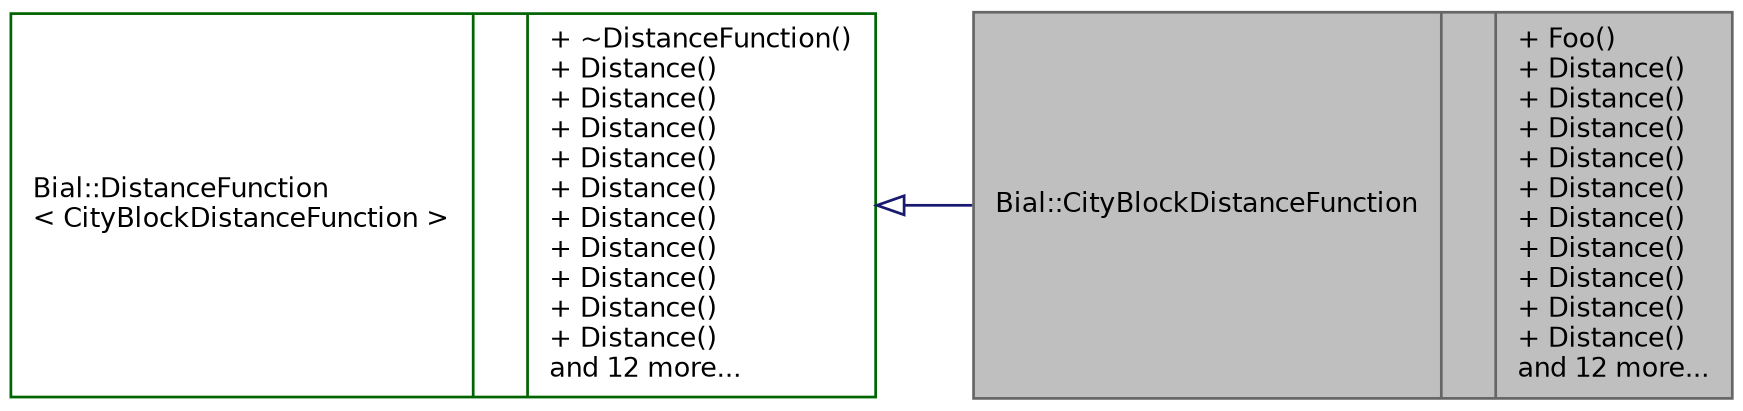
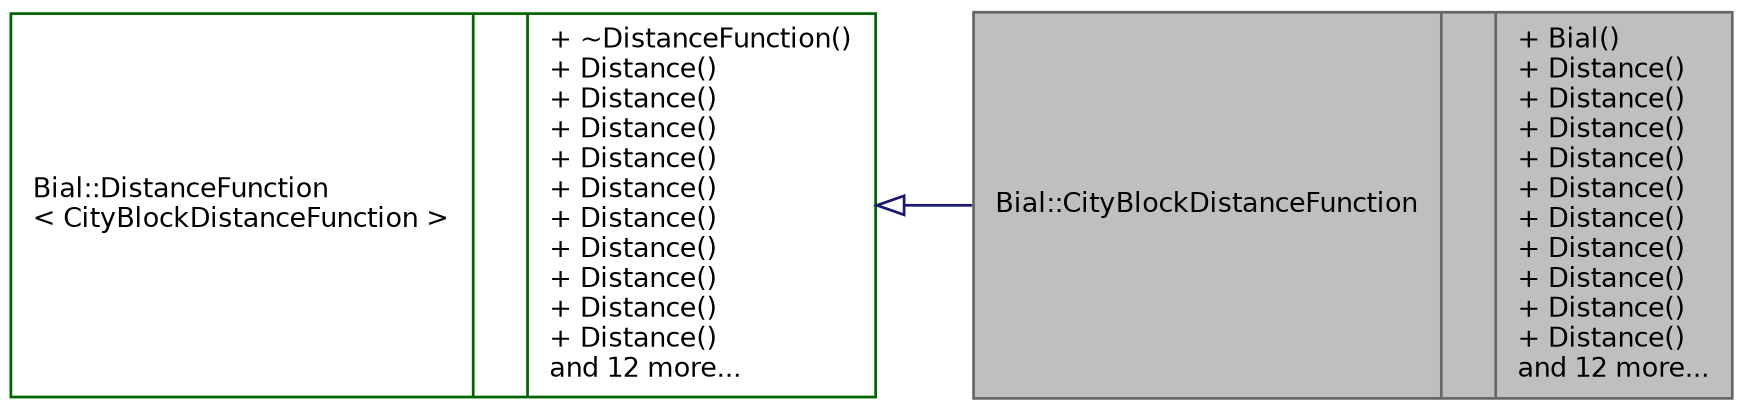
(1568, 39) -> (1569, 39)
